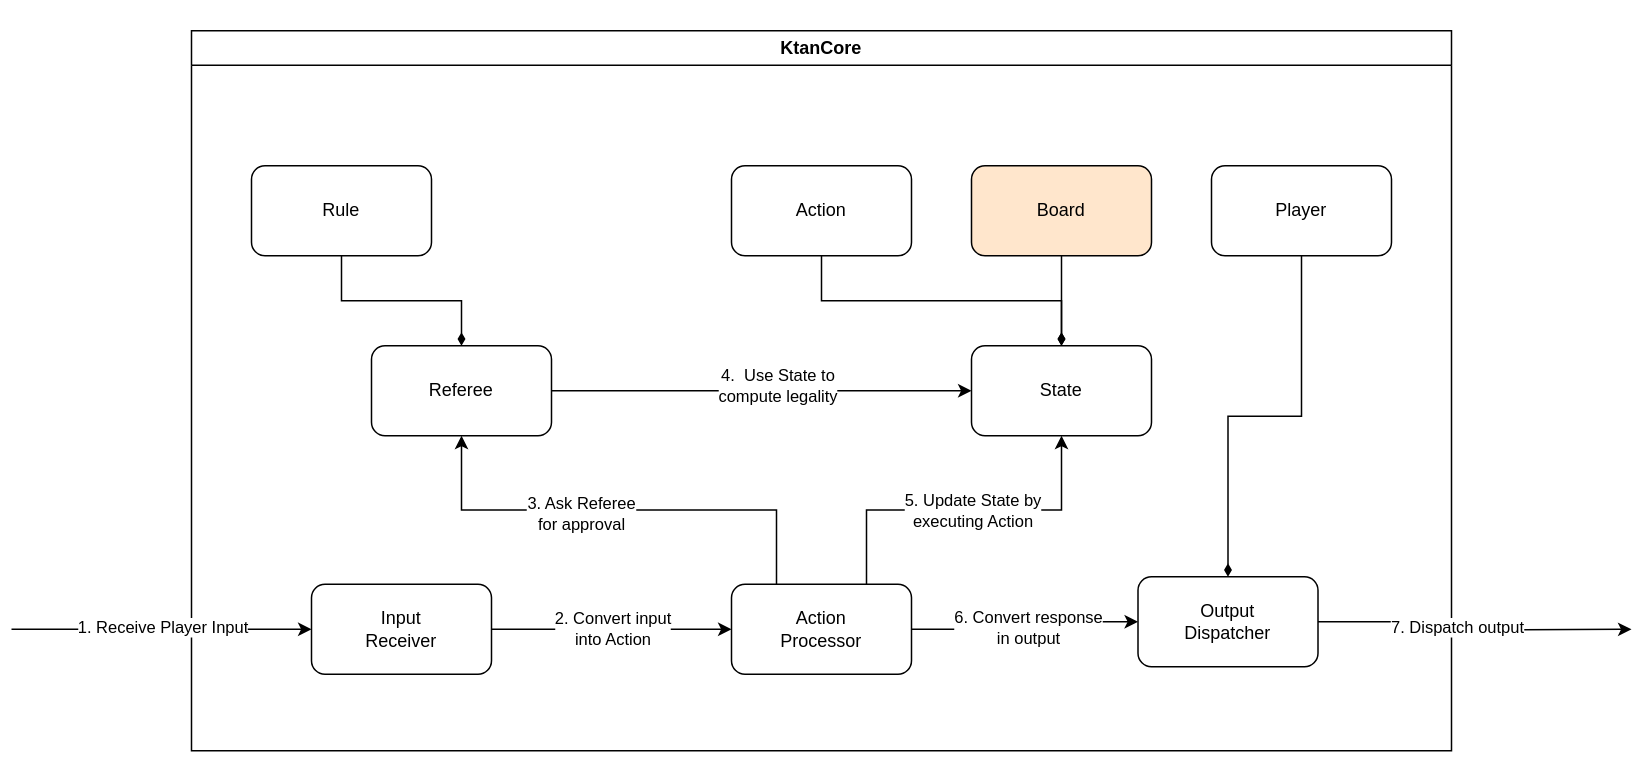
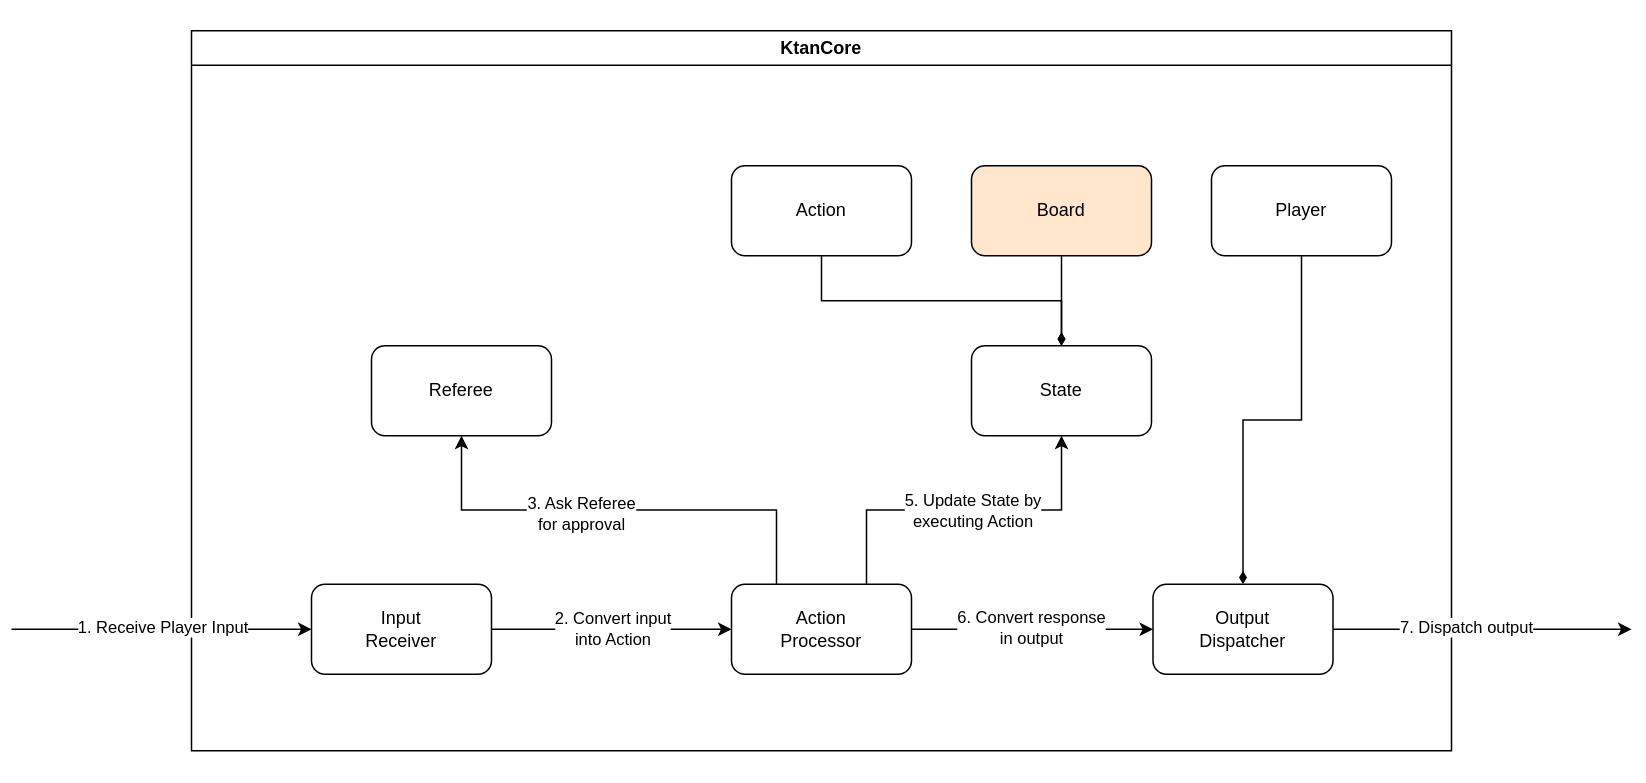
(341, 211) -> none
(395, 301) -> none
(756, 391) -> none
(1228, 622) -> (1243, 629)
